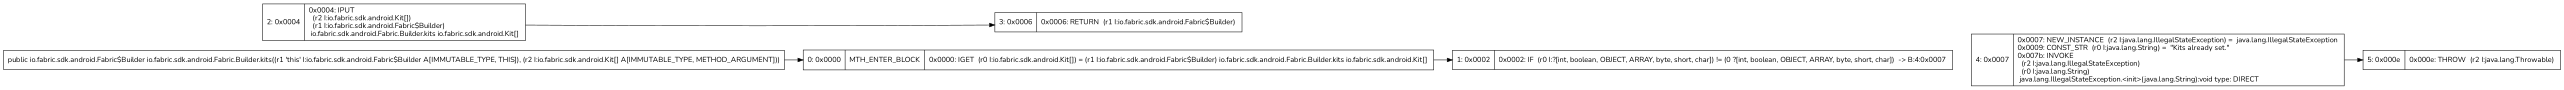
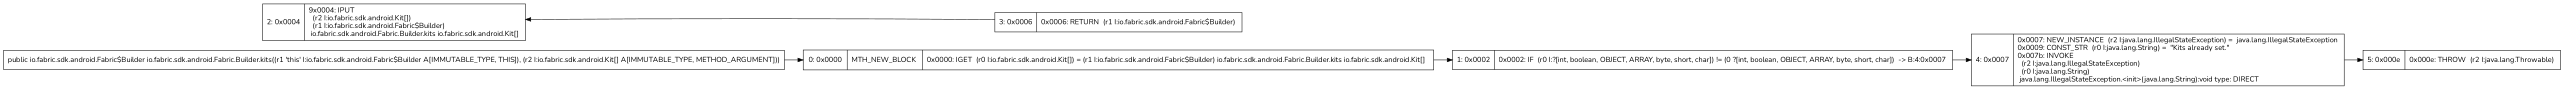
(334, 10) -> (334, 10)
(757, 26) -> (763, 19)
(885, 60) -> (884, 60)
none -> (1959, 60)
